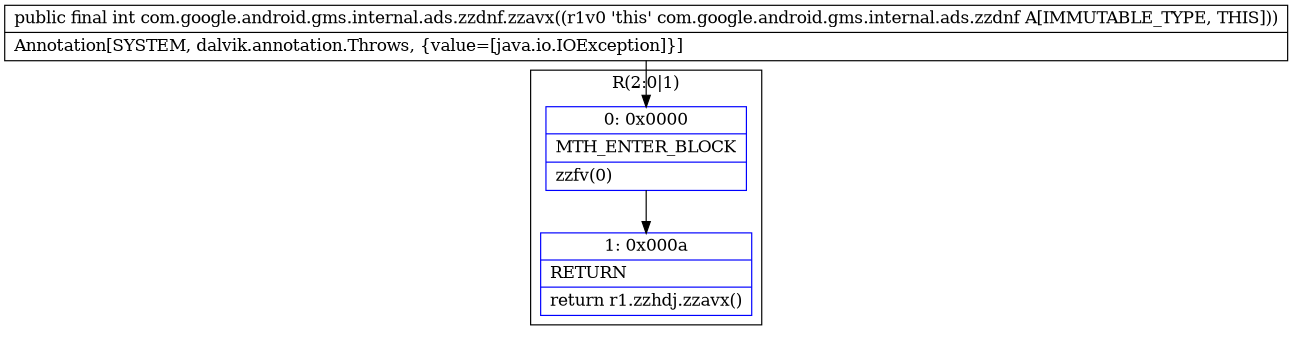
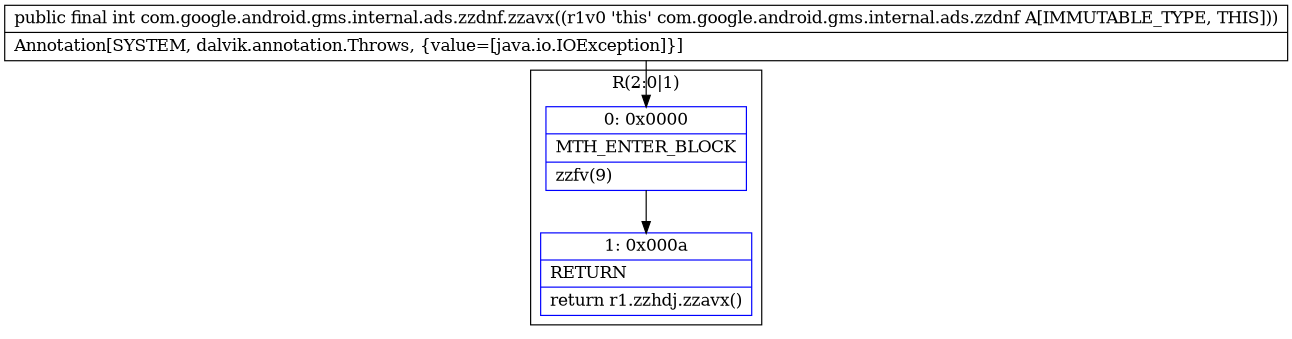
(584, 176) -> (584, 176)
